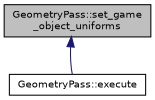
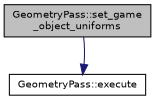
(71, 61) -> (85, 50)
